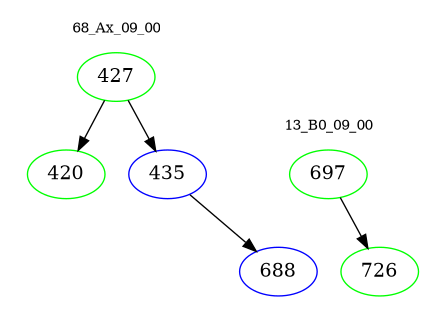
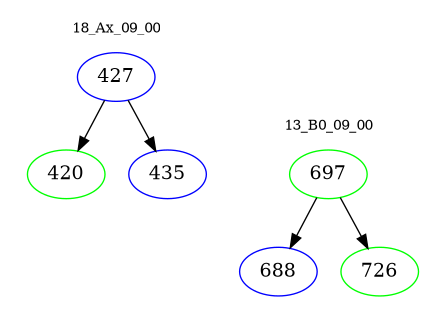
(117, 29) -> (117, 29)
(116, 77) -> (116, 77)
(218, 219) -> (307, 217)
